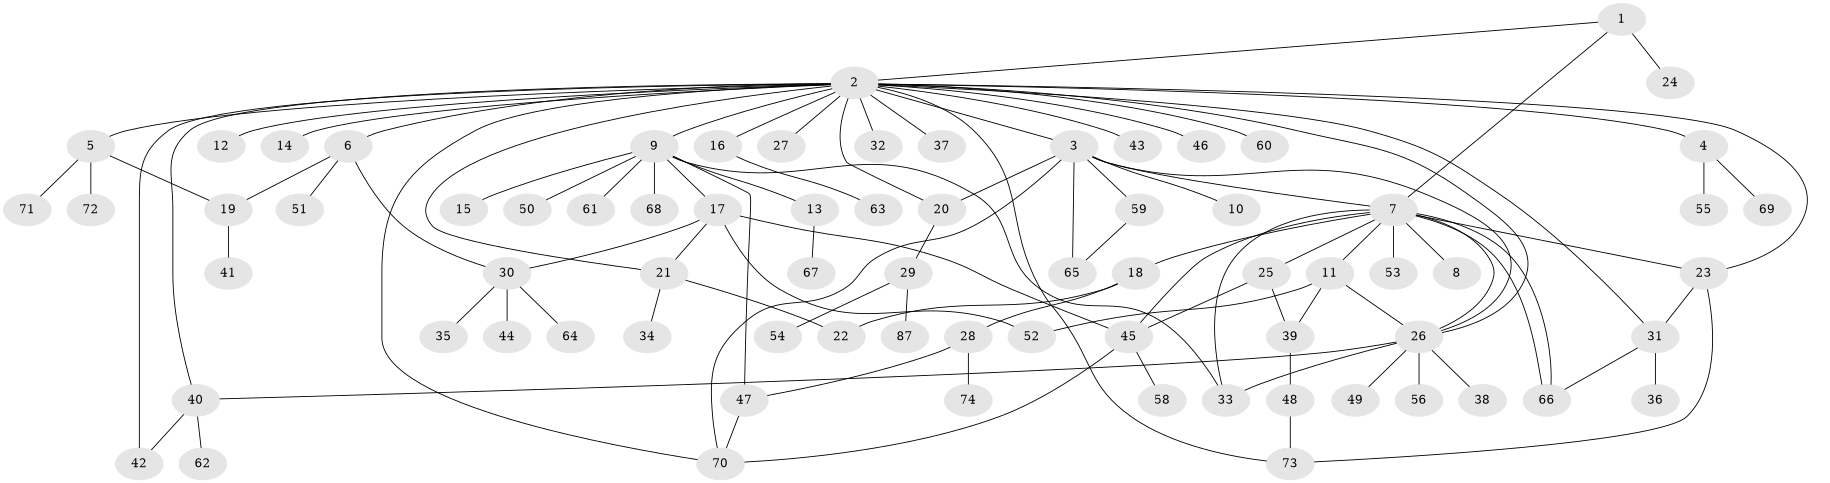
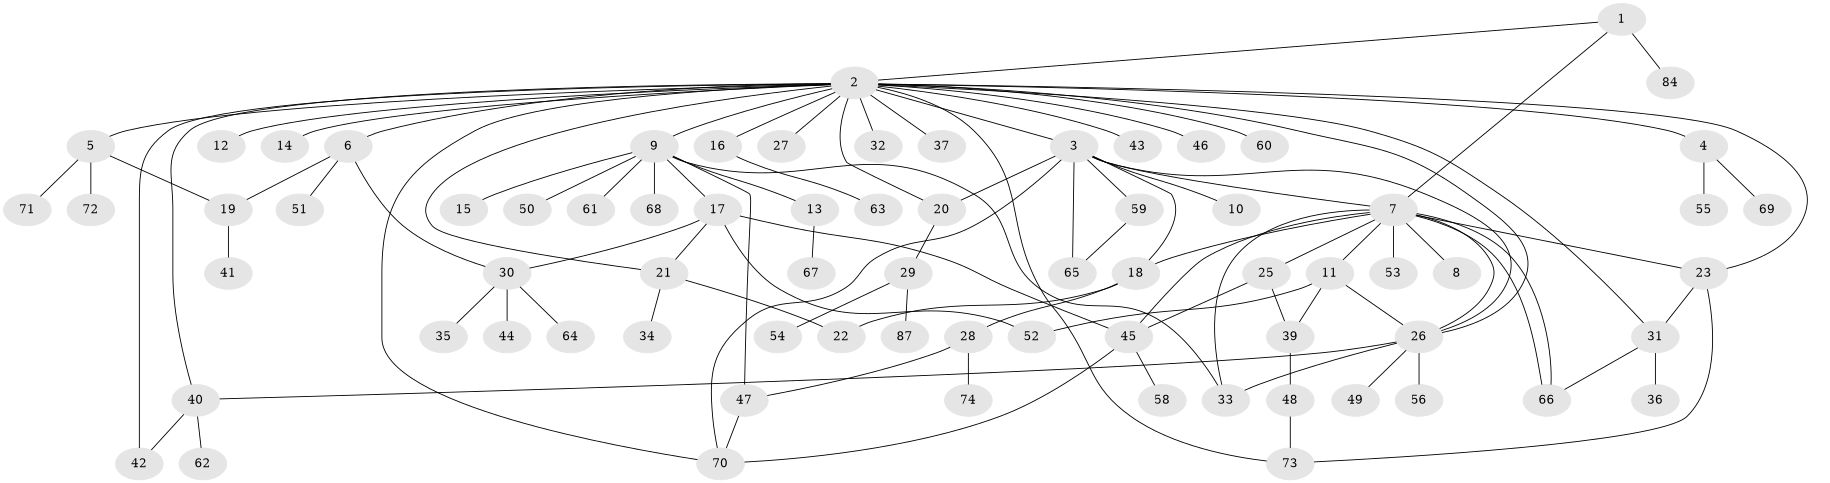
(1670, 83) -> (1670, 83)
none -> (1166, 191)
(1483, 400) -> none
